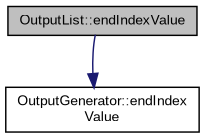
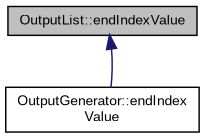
(93, 54) -> (112, 69)
